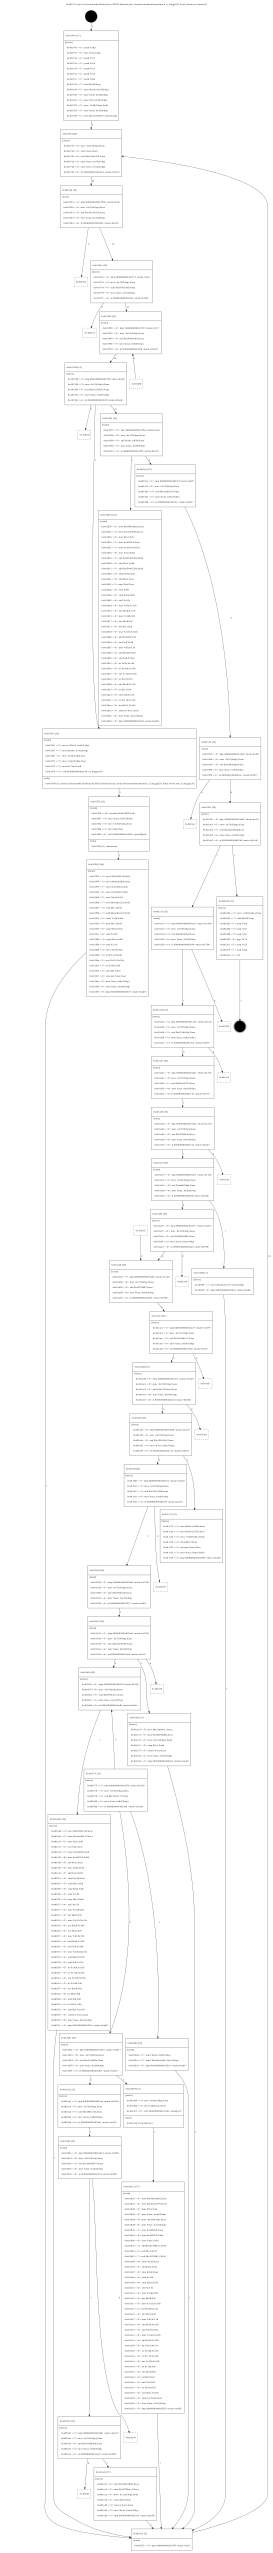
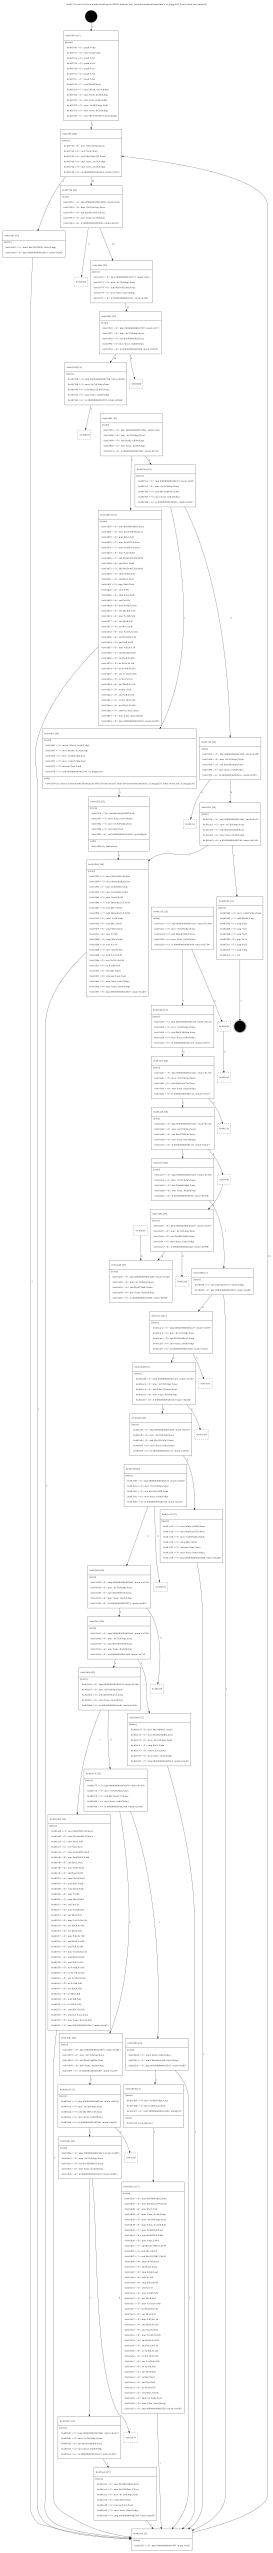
none -> (34, 244)
(90, 333) -> none
(134, 367) -> (132, 366)
(113, 409) -> none
(93, 566) -> (183, 618)
(207, 875) -> (179, 854)
(217, 1058) -> (224, 1051)
none -> (224, 1128)
(182, 1204) -> (218, 1197)
(160, 1306) -> (206, 1302)
(158, 1459) -> none
none -> (38, 1619)
(152, 1670) -> (159, 1644)
(113, 1740) -> (108, 1739)
none -> (202, 2047)
(121, 2079) -> (155, 2076)
none -> (131, 2158)
(84, 2494) -> none
